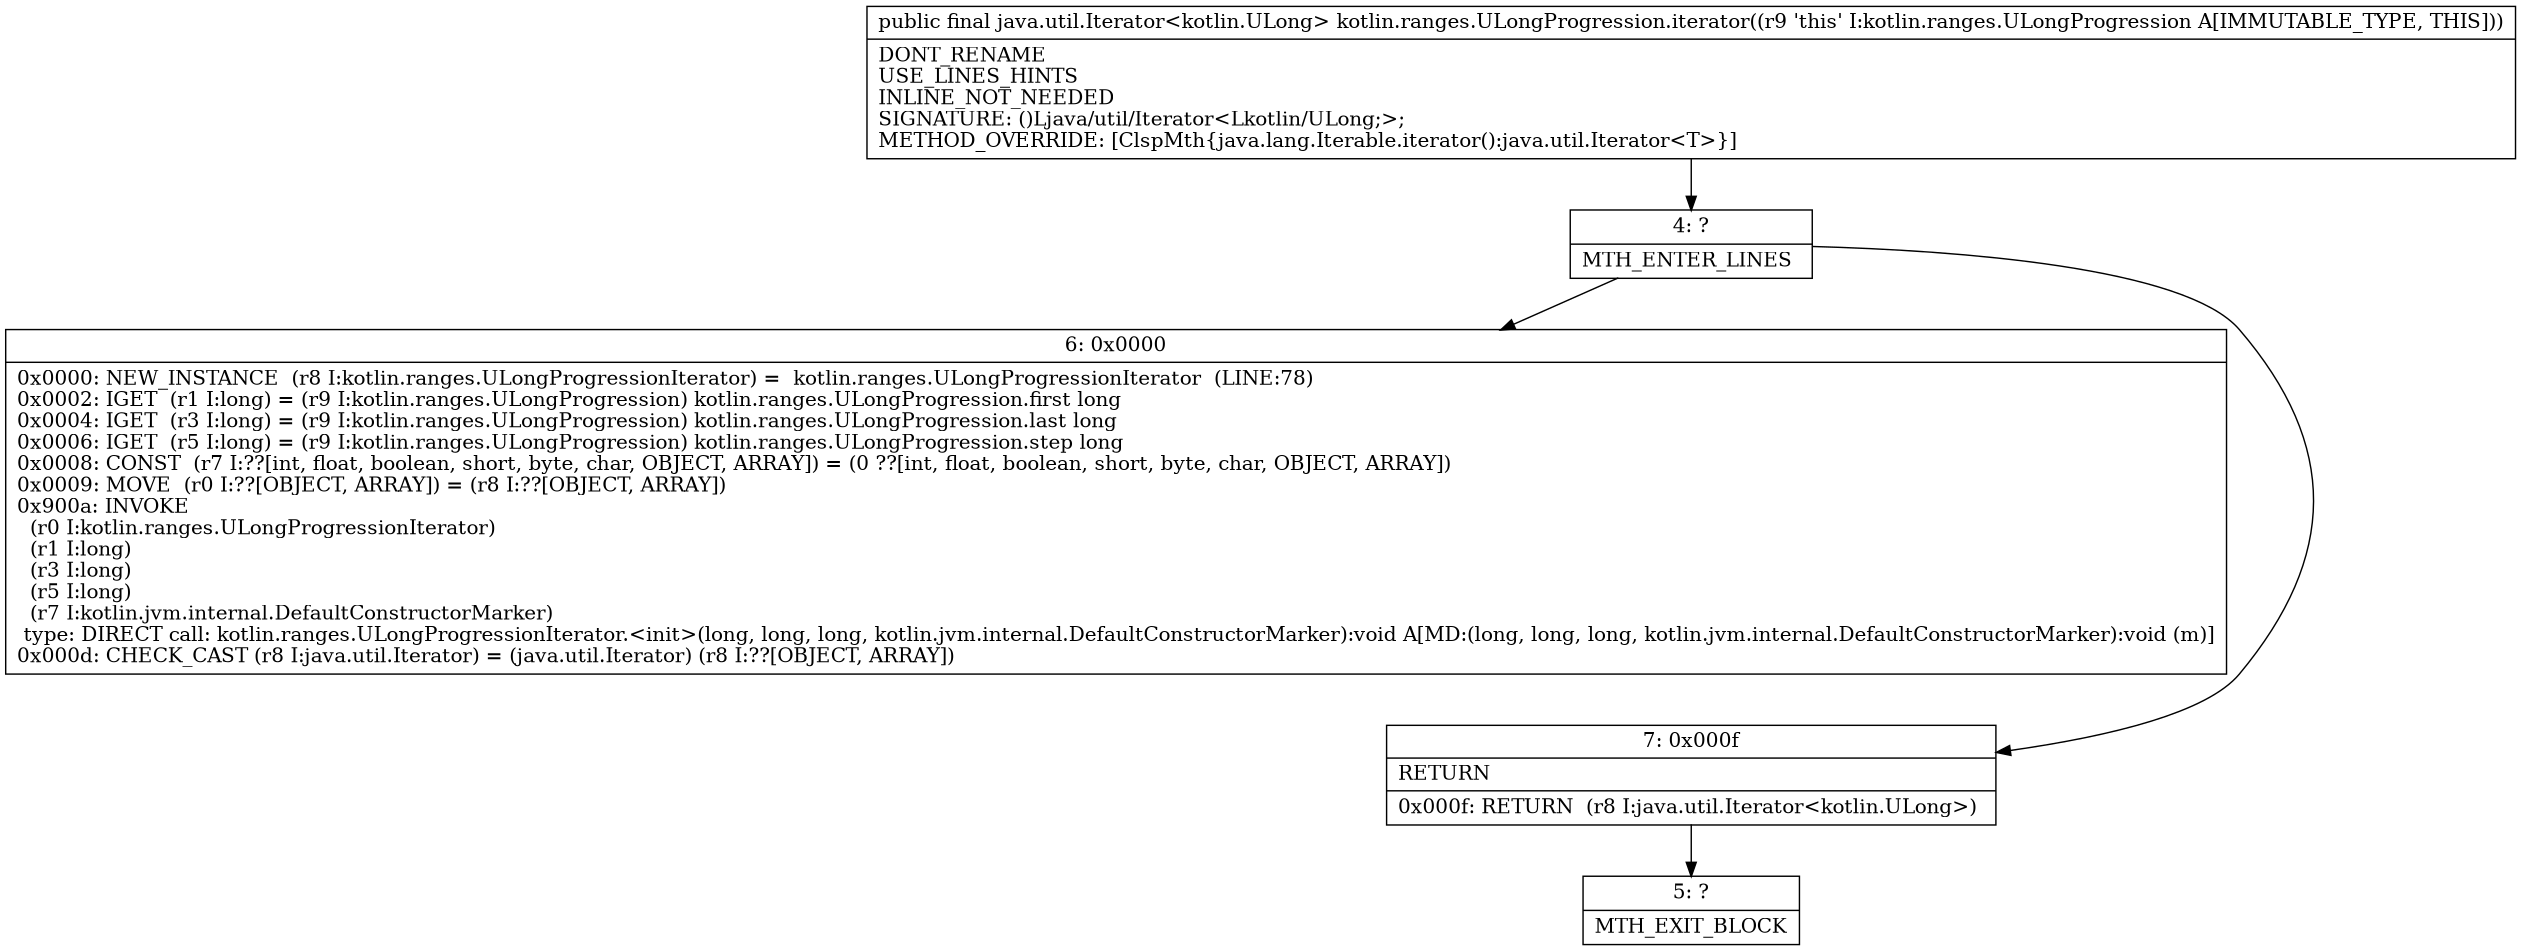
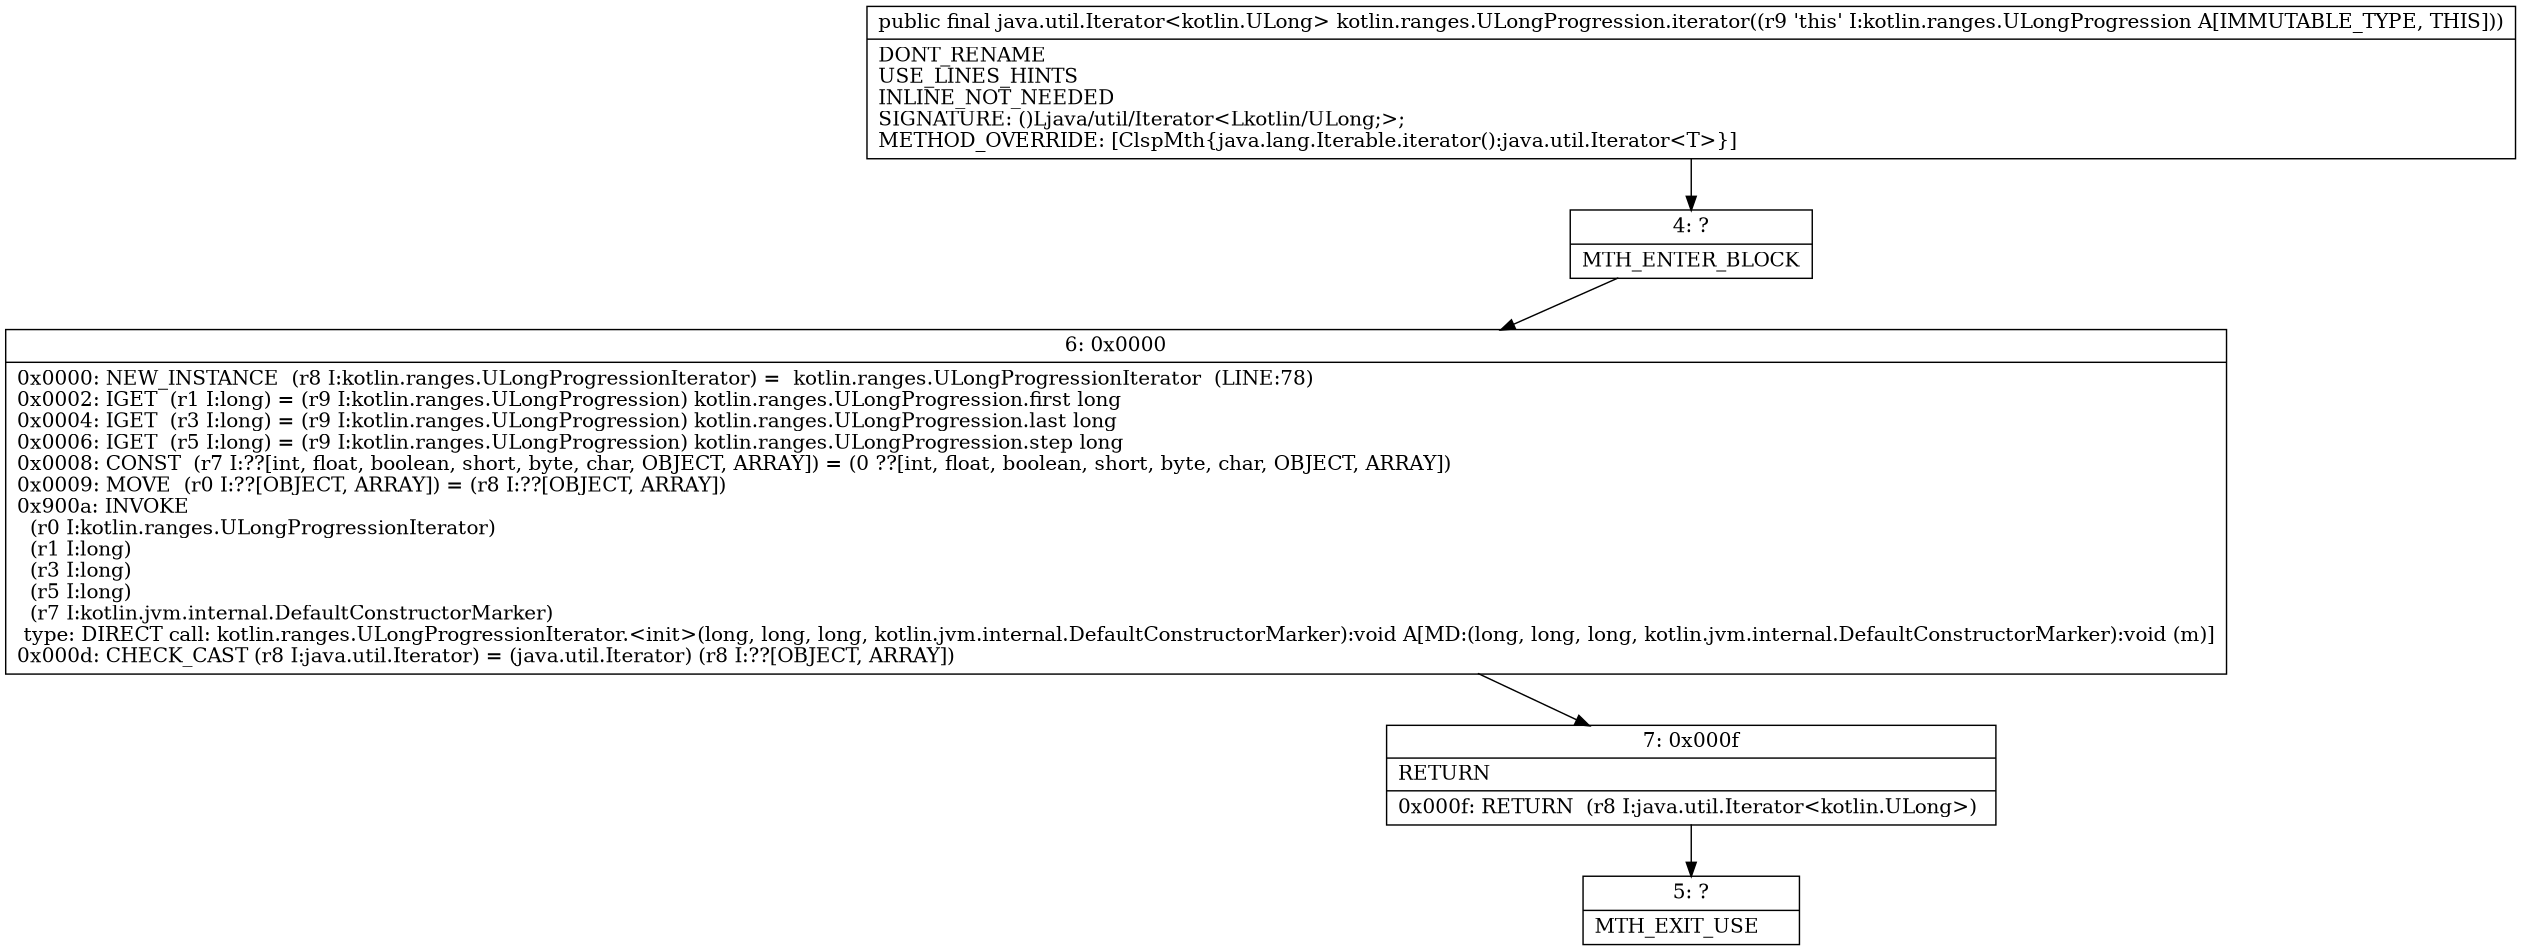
(1687, 261) -> (1691, 261)
(2291, 407) -> (1527, 697)
(1691, 927) -> (1677, 927)
